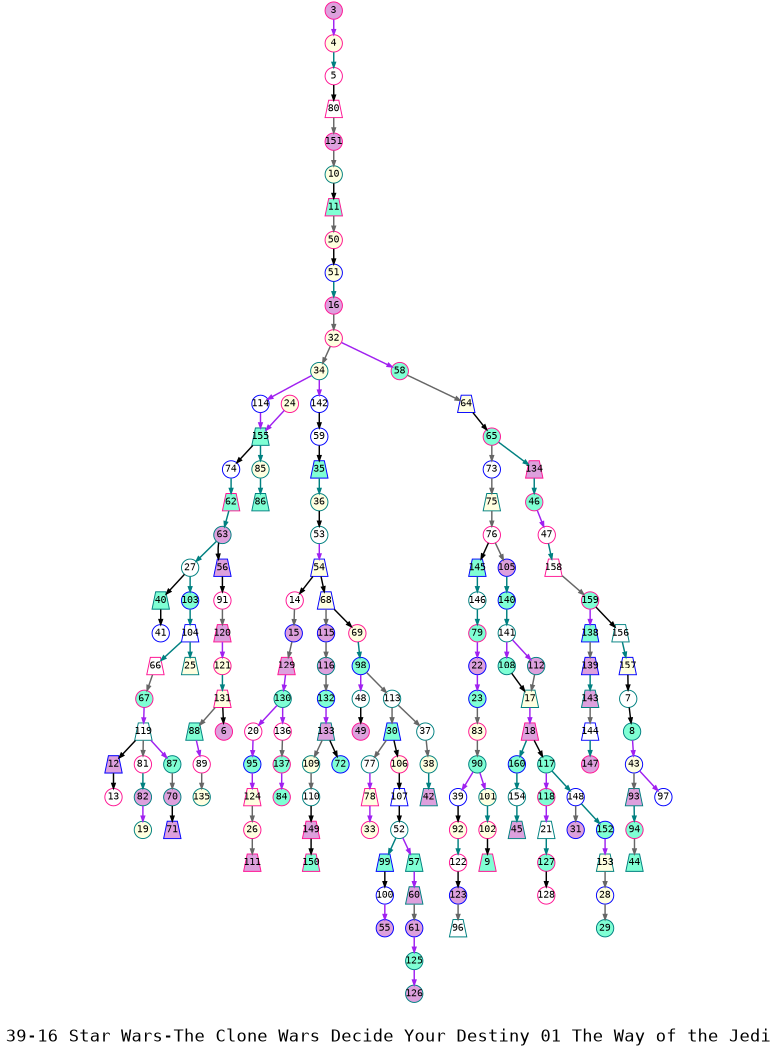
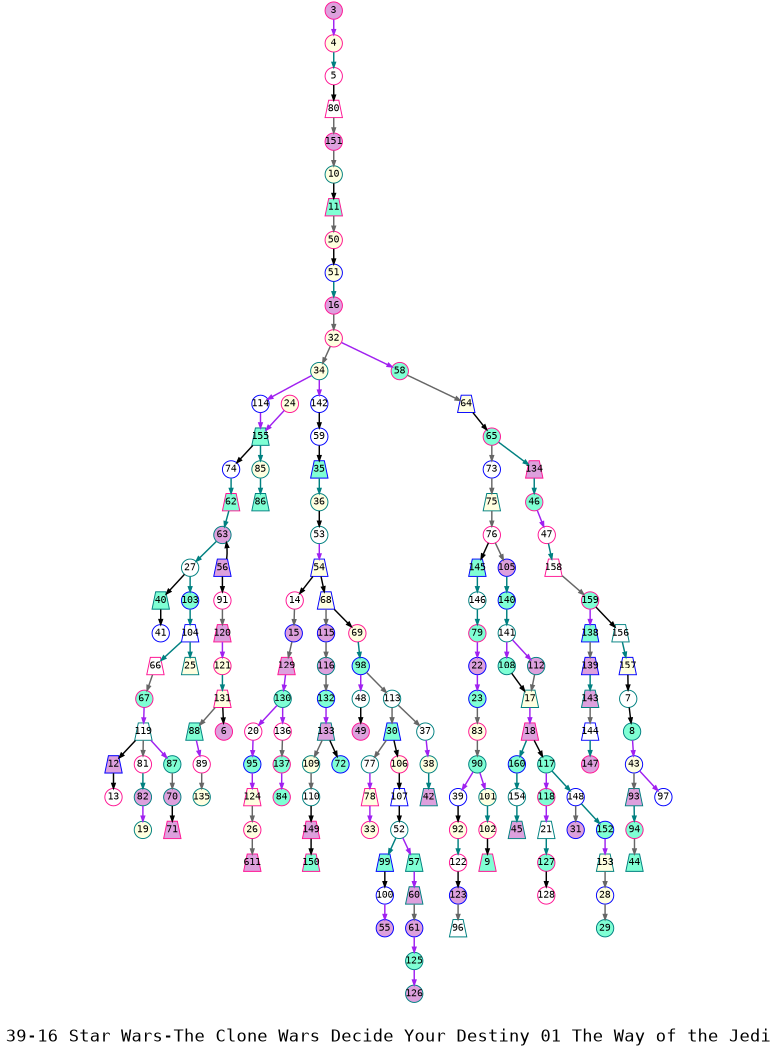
(218, 548) -> (227, 553)
(427, 746) -> (427, 746)
(172, 830) -> (172, 830)
(252, 863) -> (252, 863)
